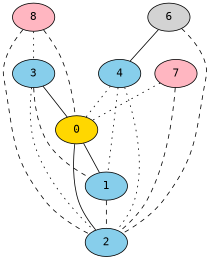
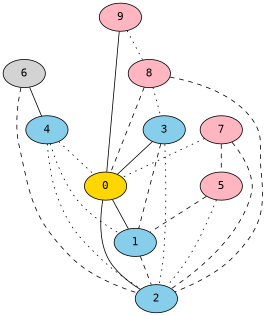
none -> (120, 17)
none -> (221, 186)
